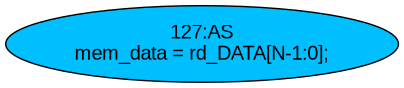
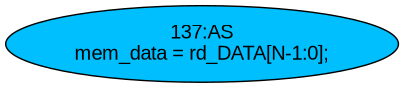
(202, 44) -> (202, 44)
